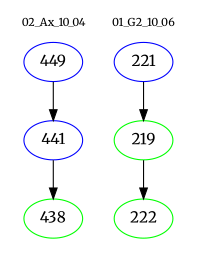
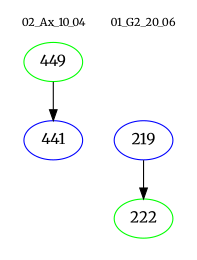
(144, 23) -> (144, 23)
(53, 62) -> (53, 62)
(144, 62) -> none
(144, 140) -> (144, 140)
(53, 219) -> none
